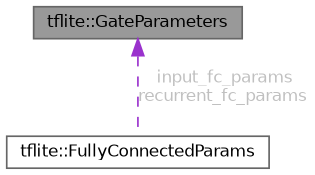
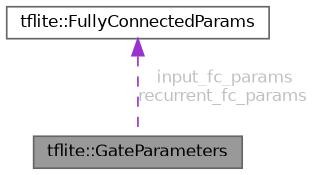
(138, 96) -> (138, 96)
